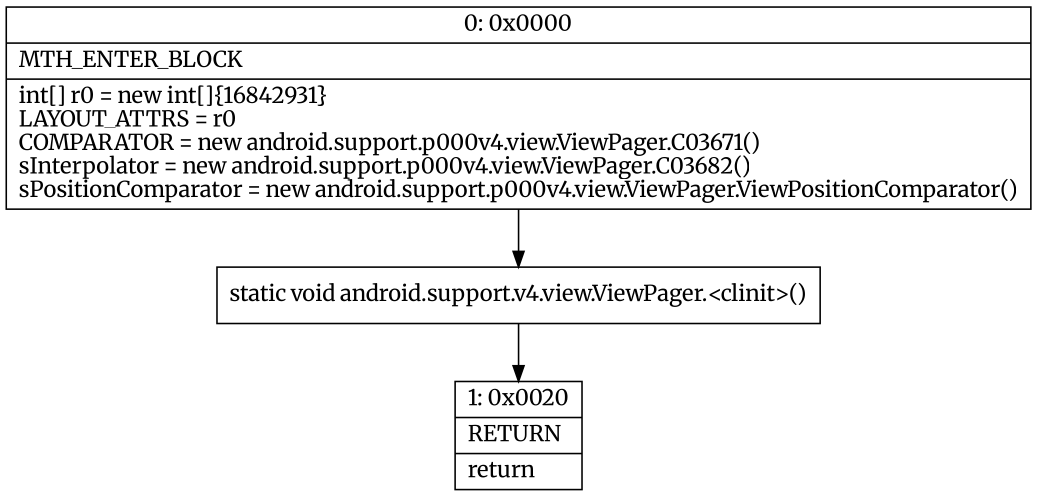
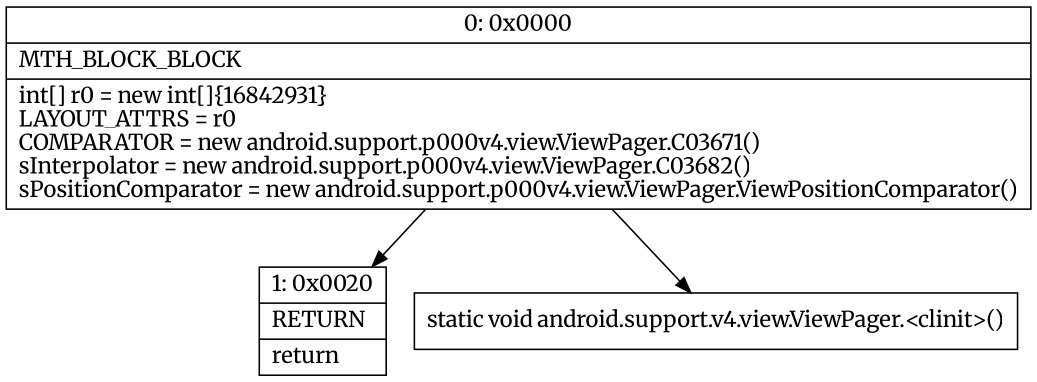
(131, 60) -> (130, 60)
(519, 345) -> (404, 232)
